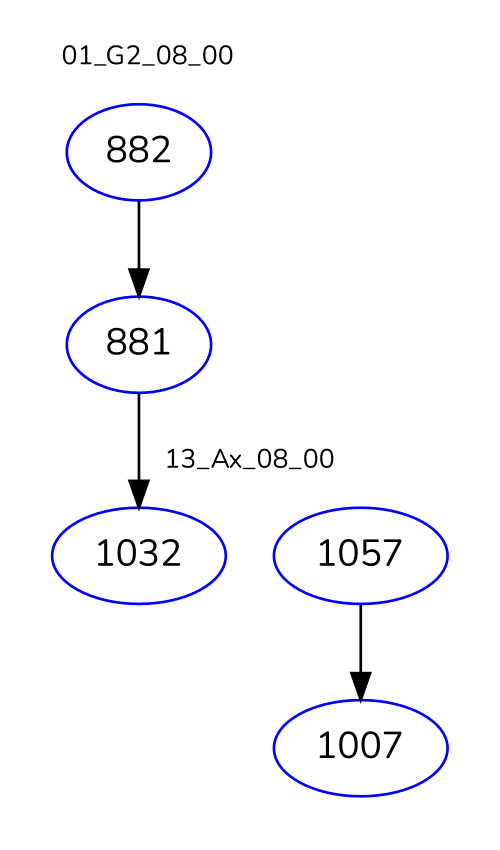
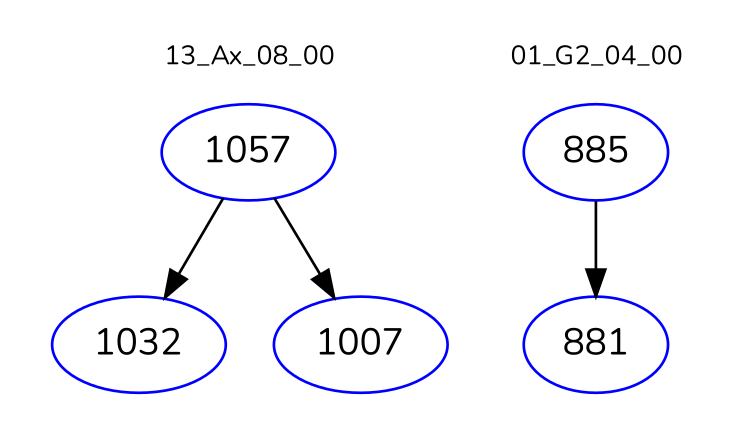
(148, 57) -> (597, 57)
(139, 152) -> (596, 152)
(139, 452) -> (201, 236)
